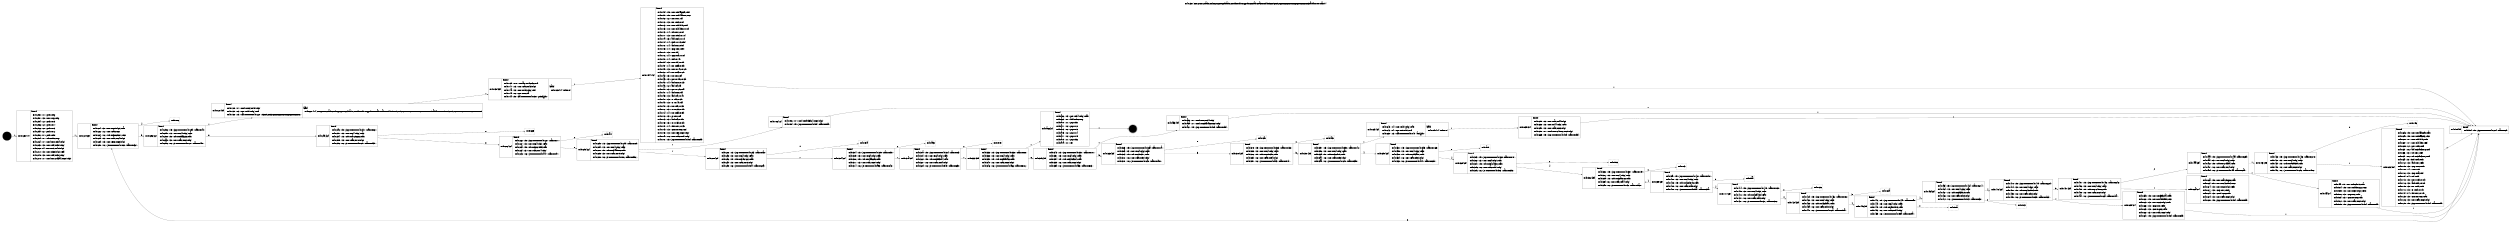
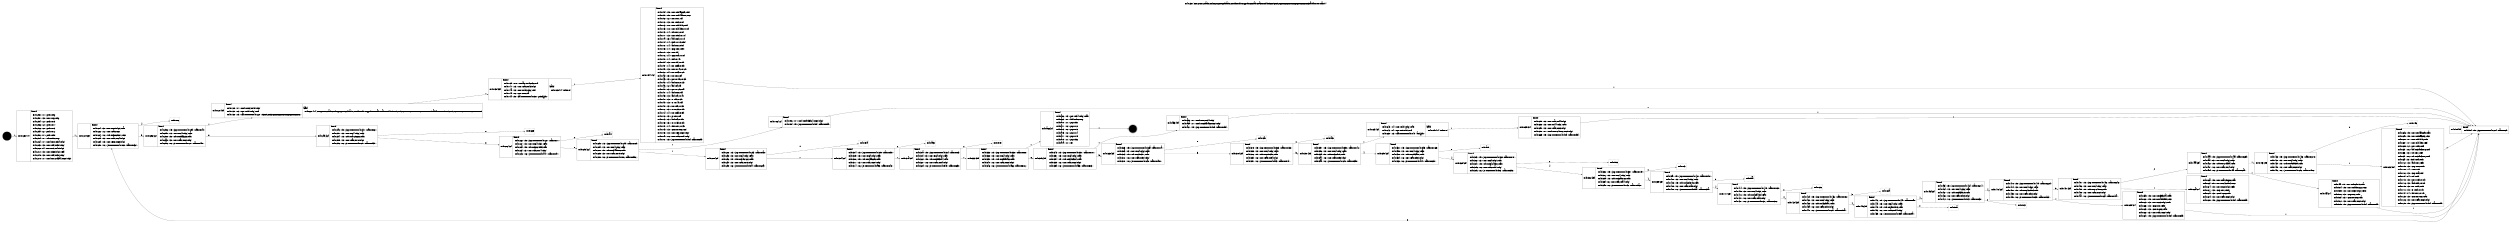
(1648, 182) -> (1647, 180)
